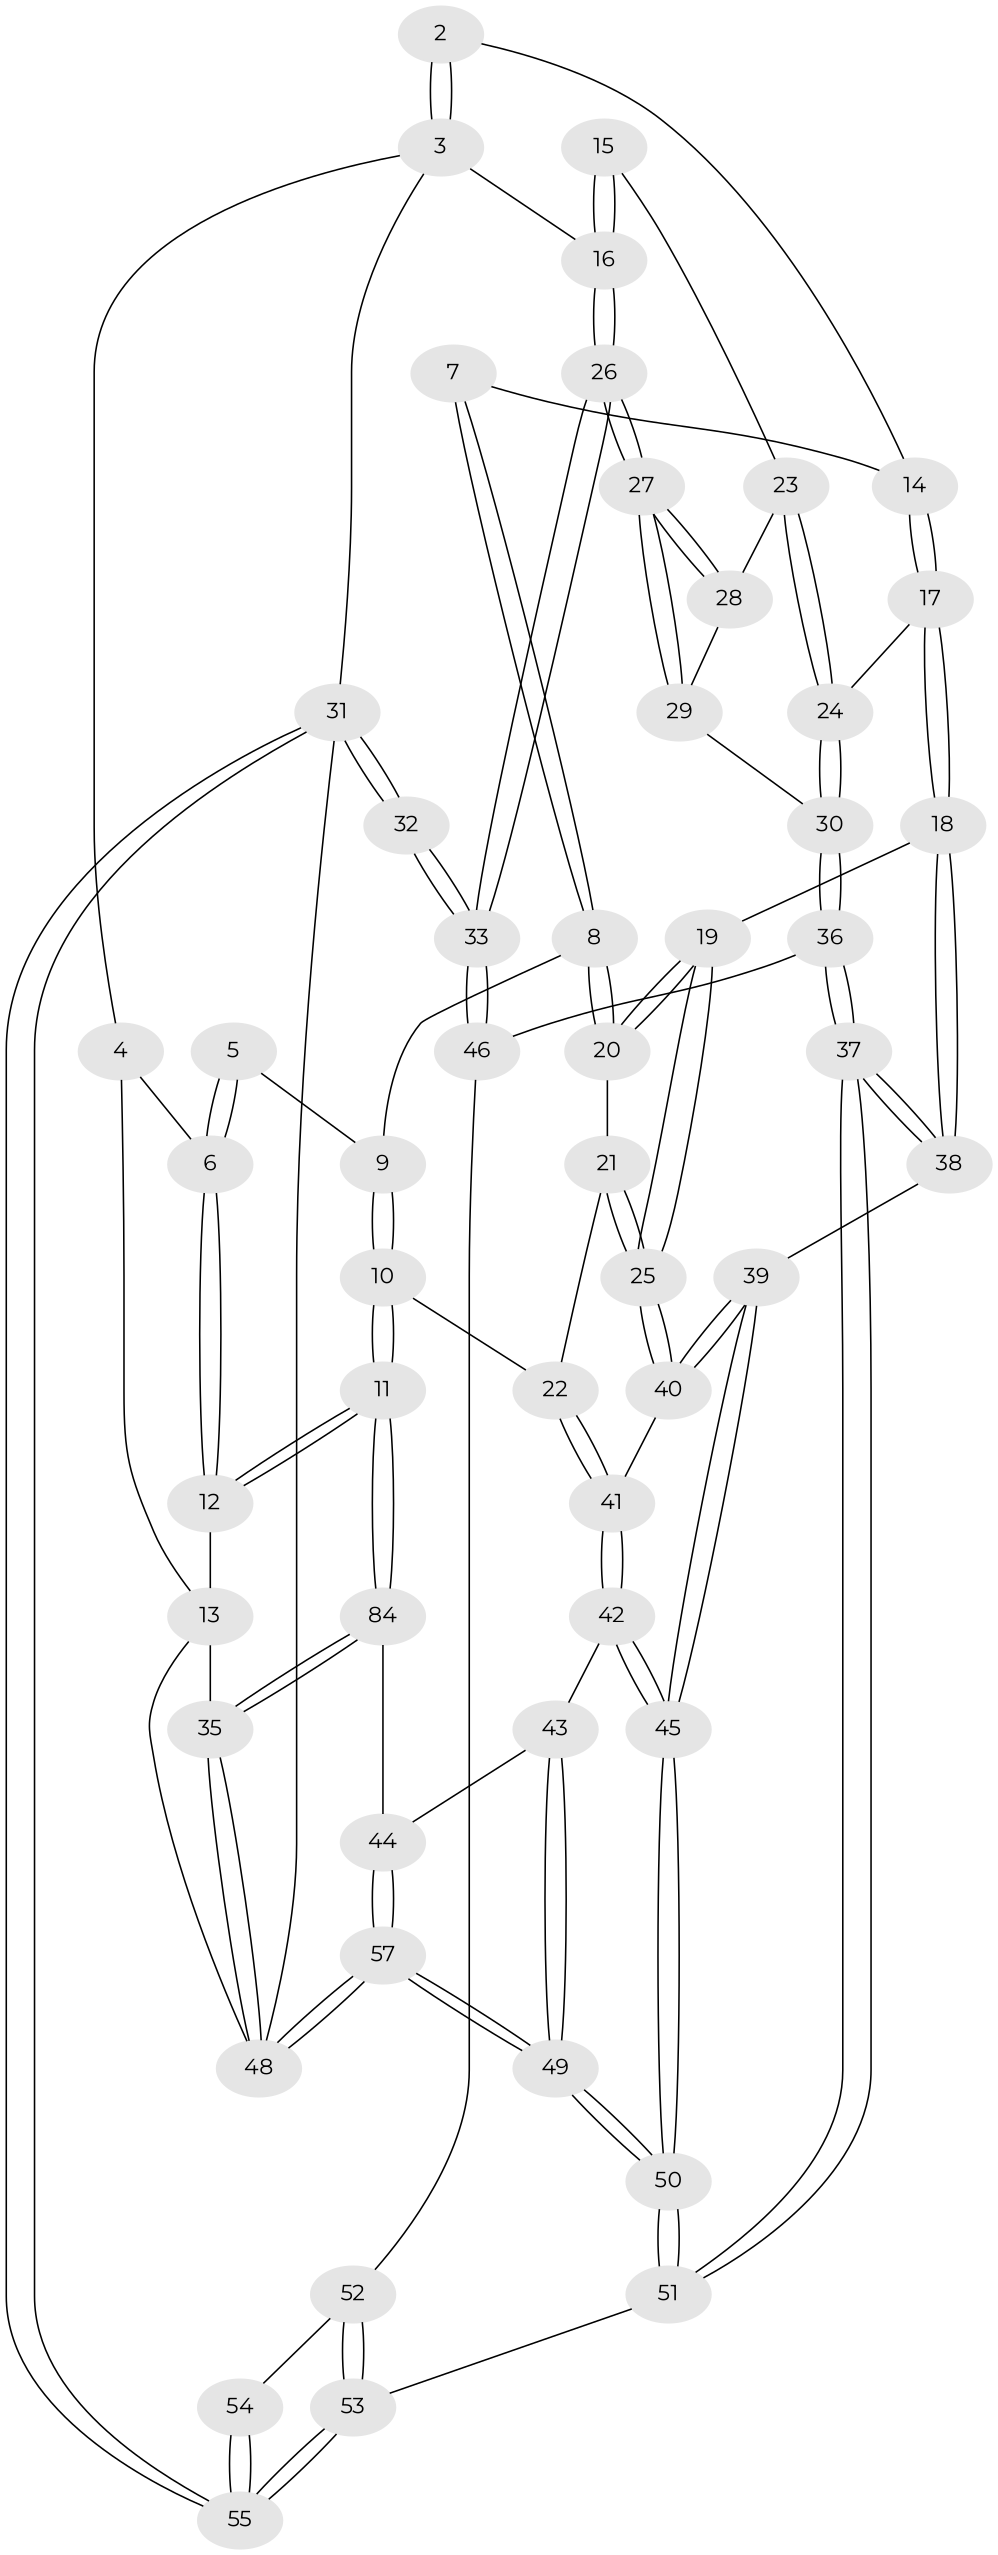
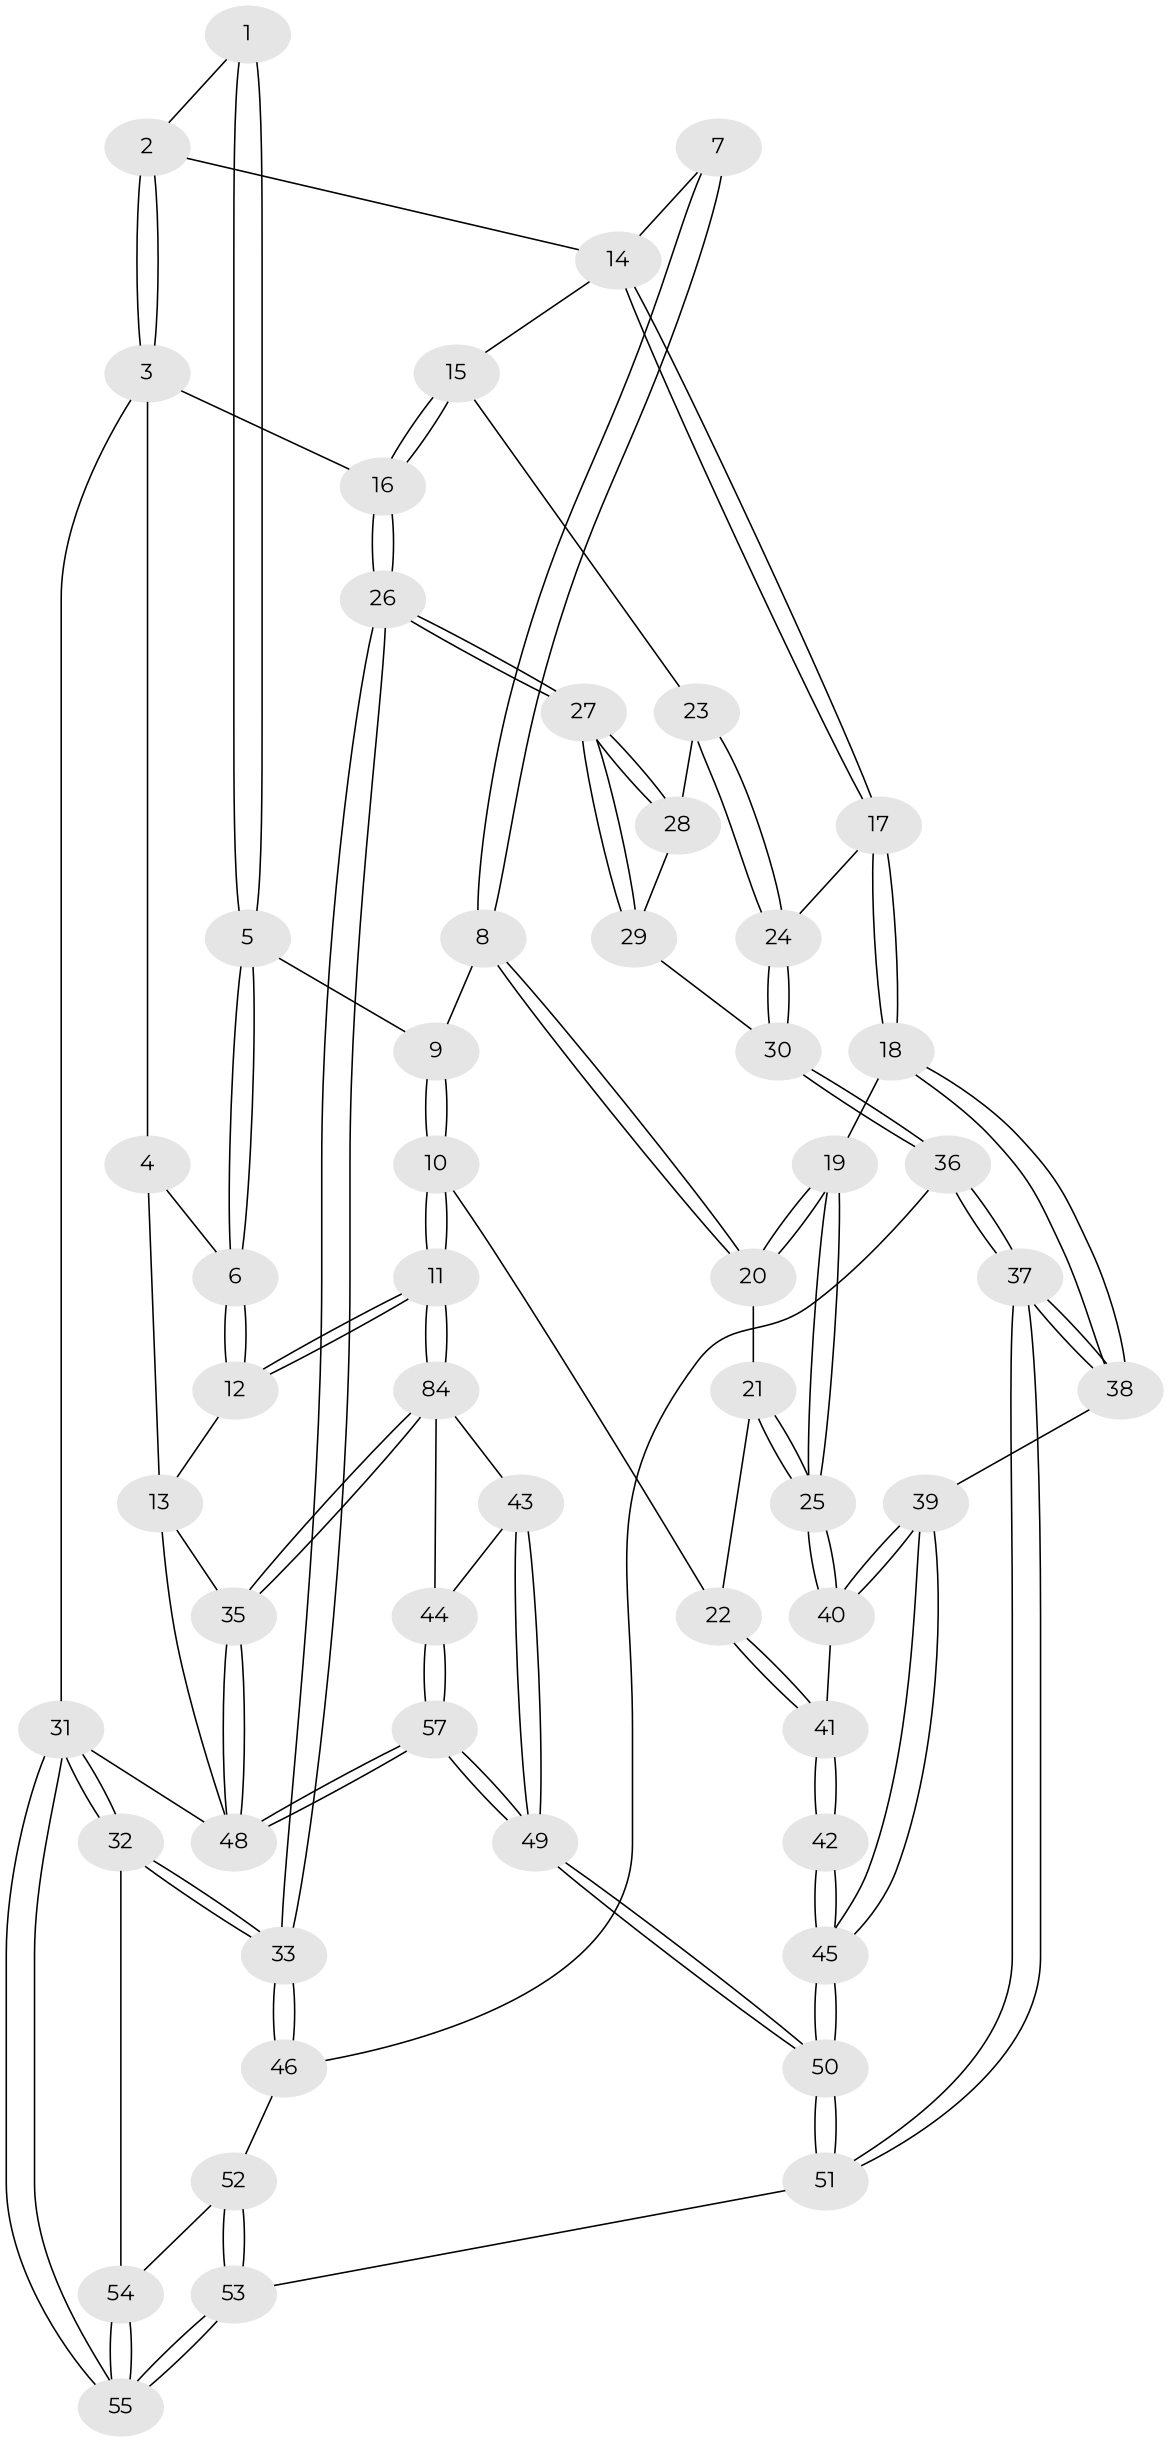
none -> (248, 35)
none -> (537, 317)
(584, 1673) -> (479, 1447)
none -> (121, 2068)
